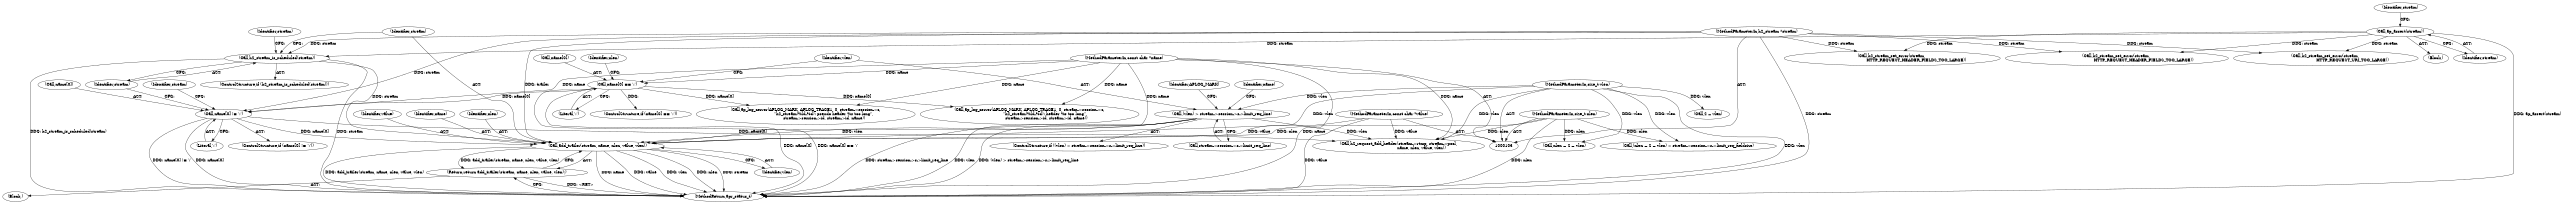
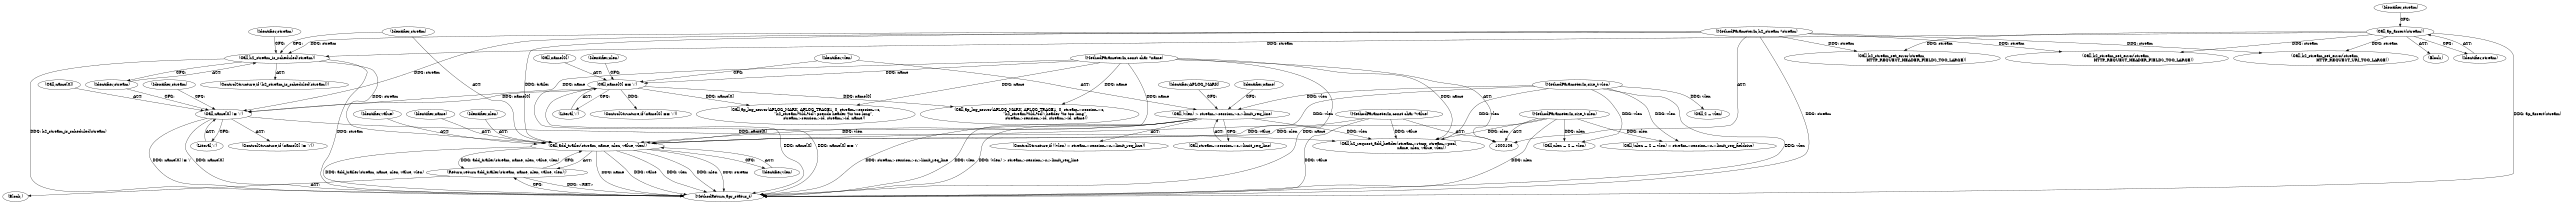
(1511, 100) -> none
(383, 140) -> none
